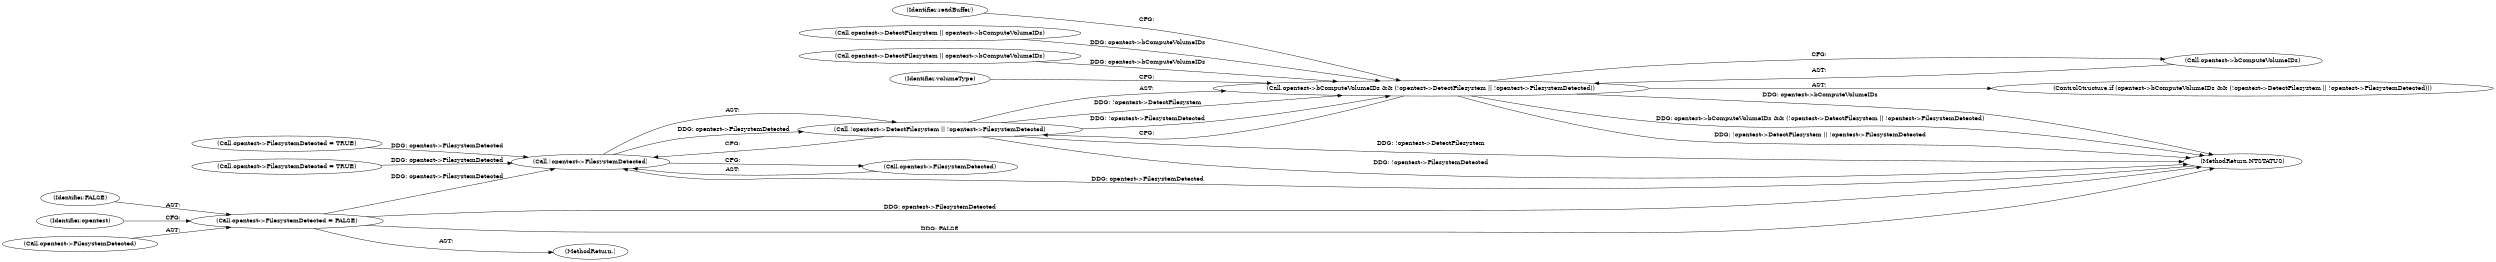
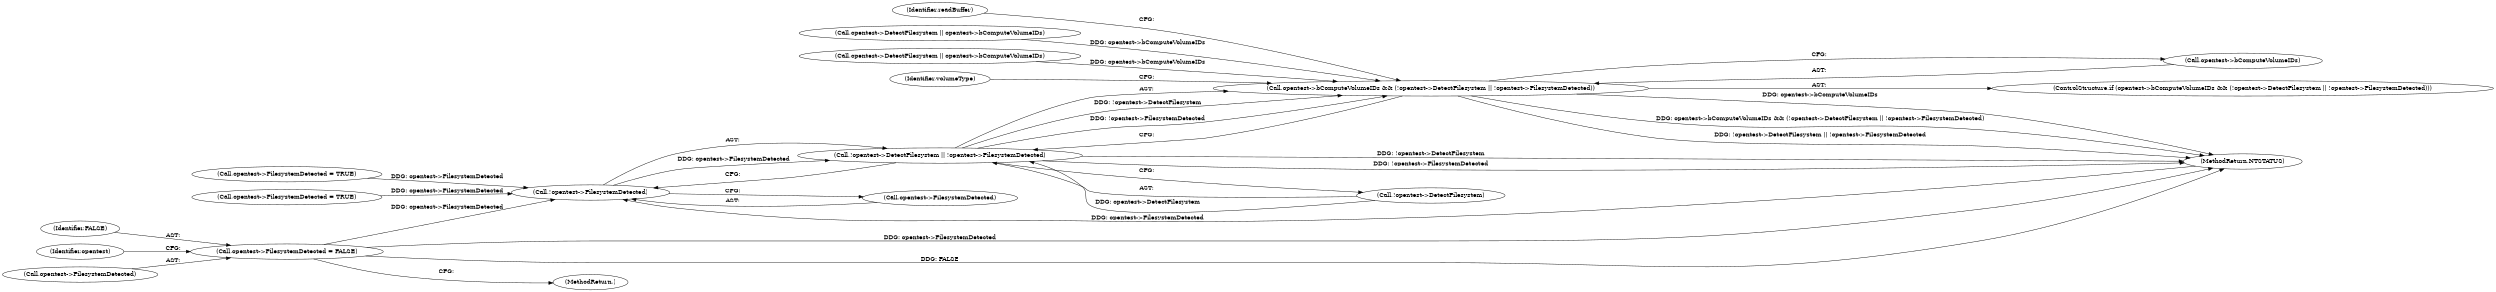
none -> (1431, 196)
(447, 241) -> (447, 272)
